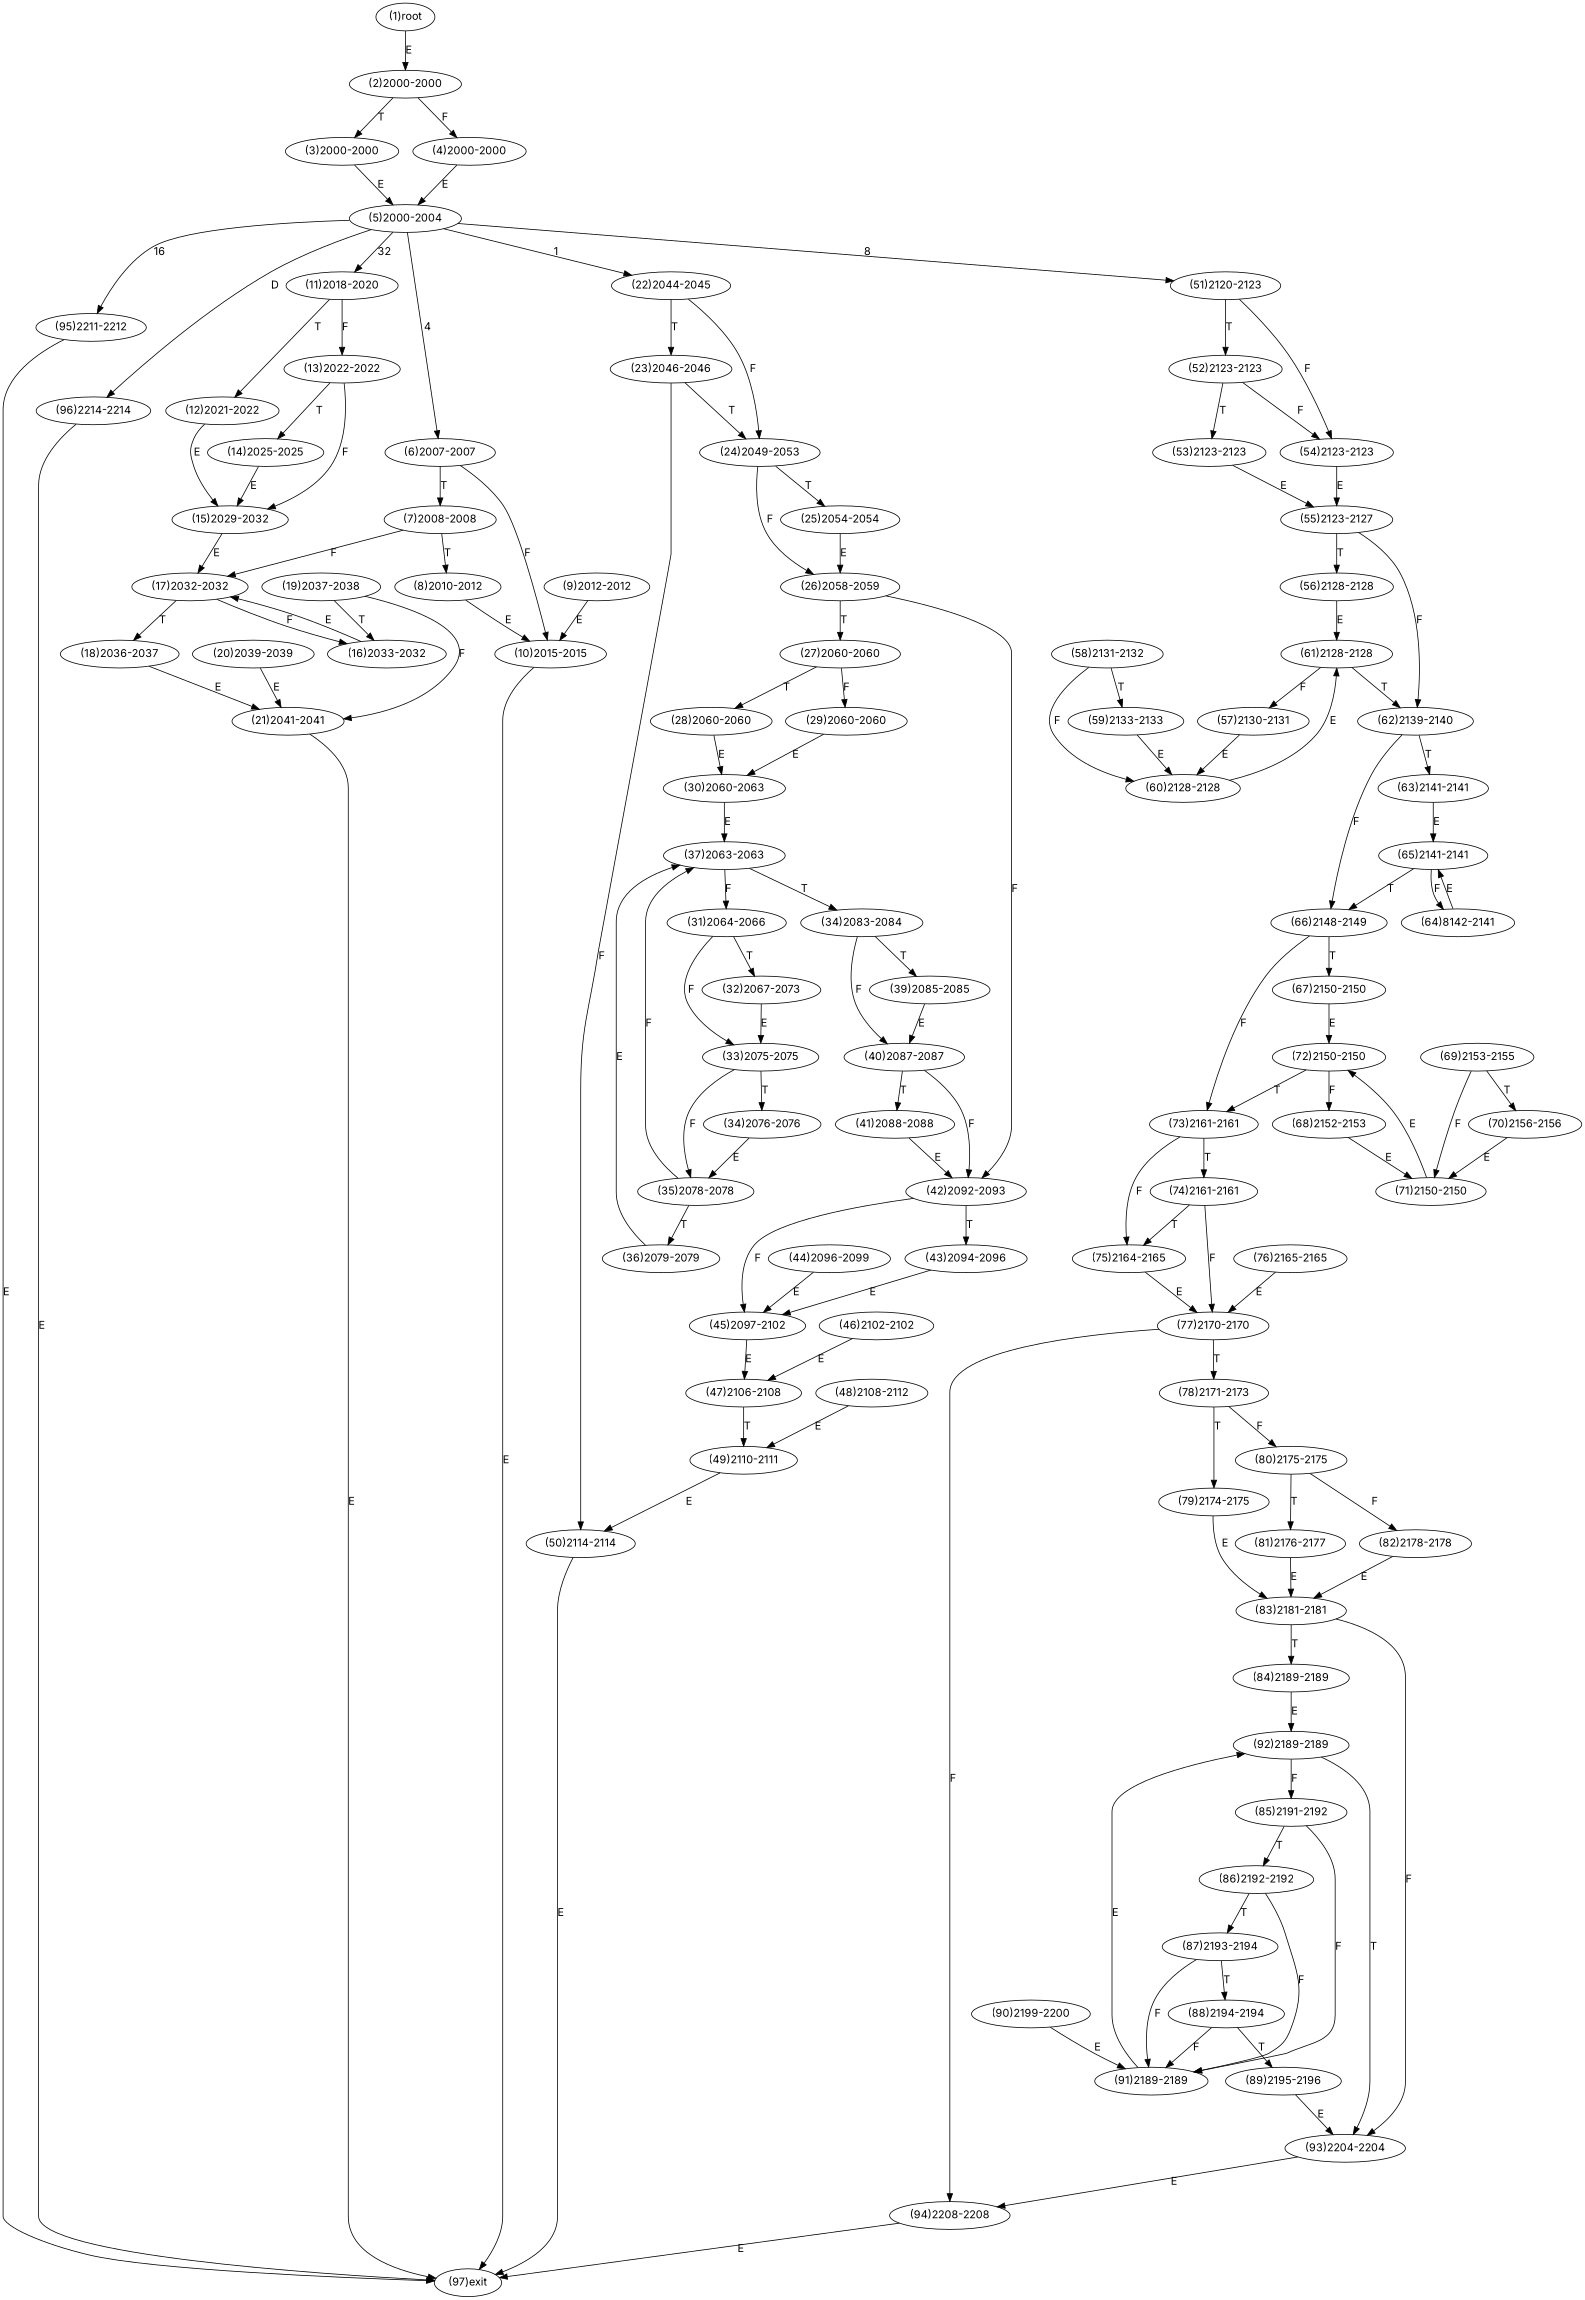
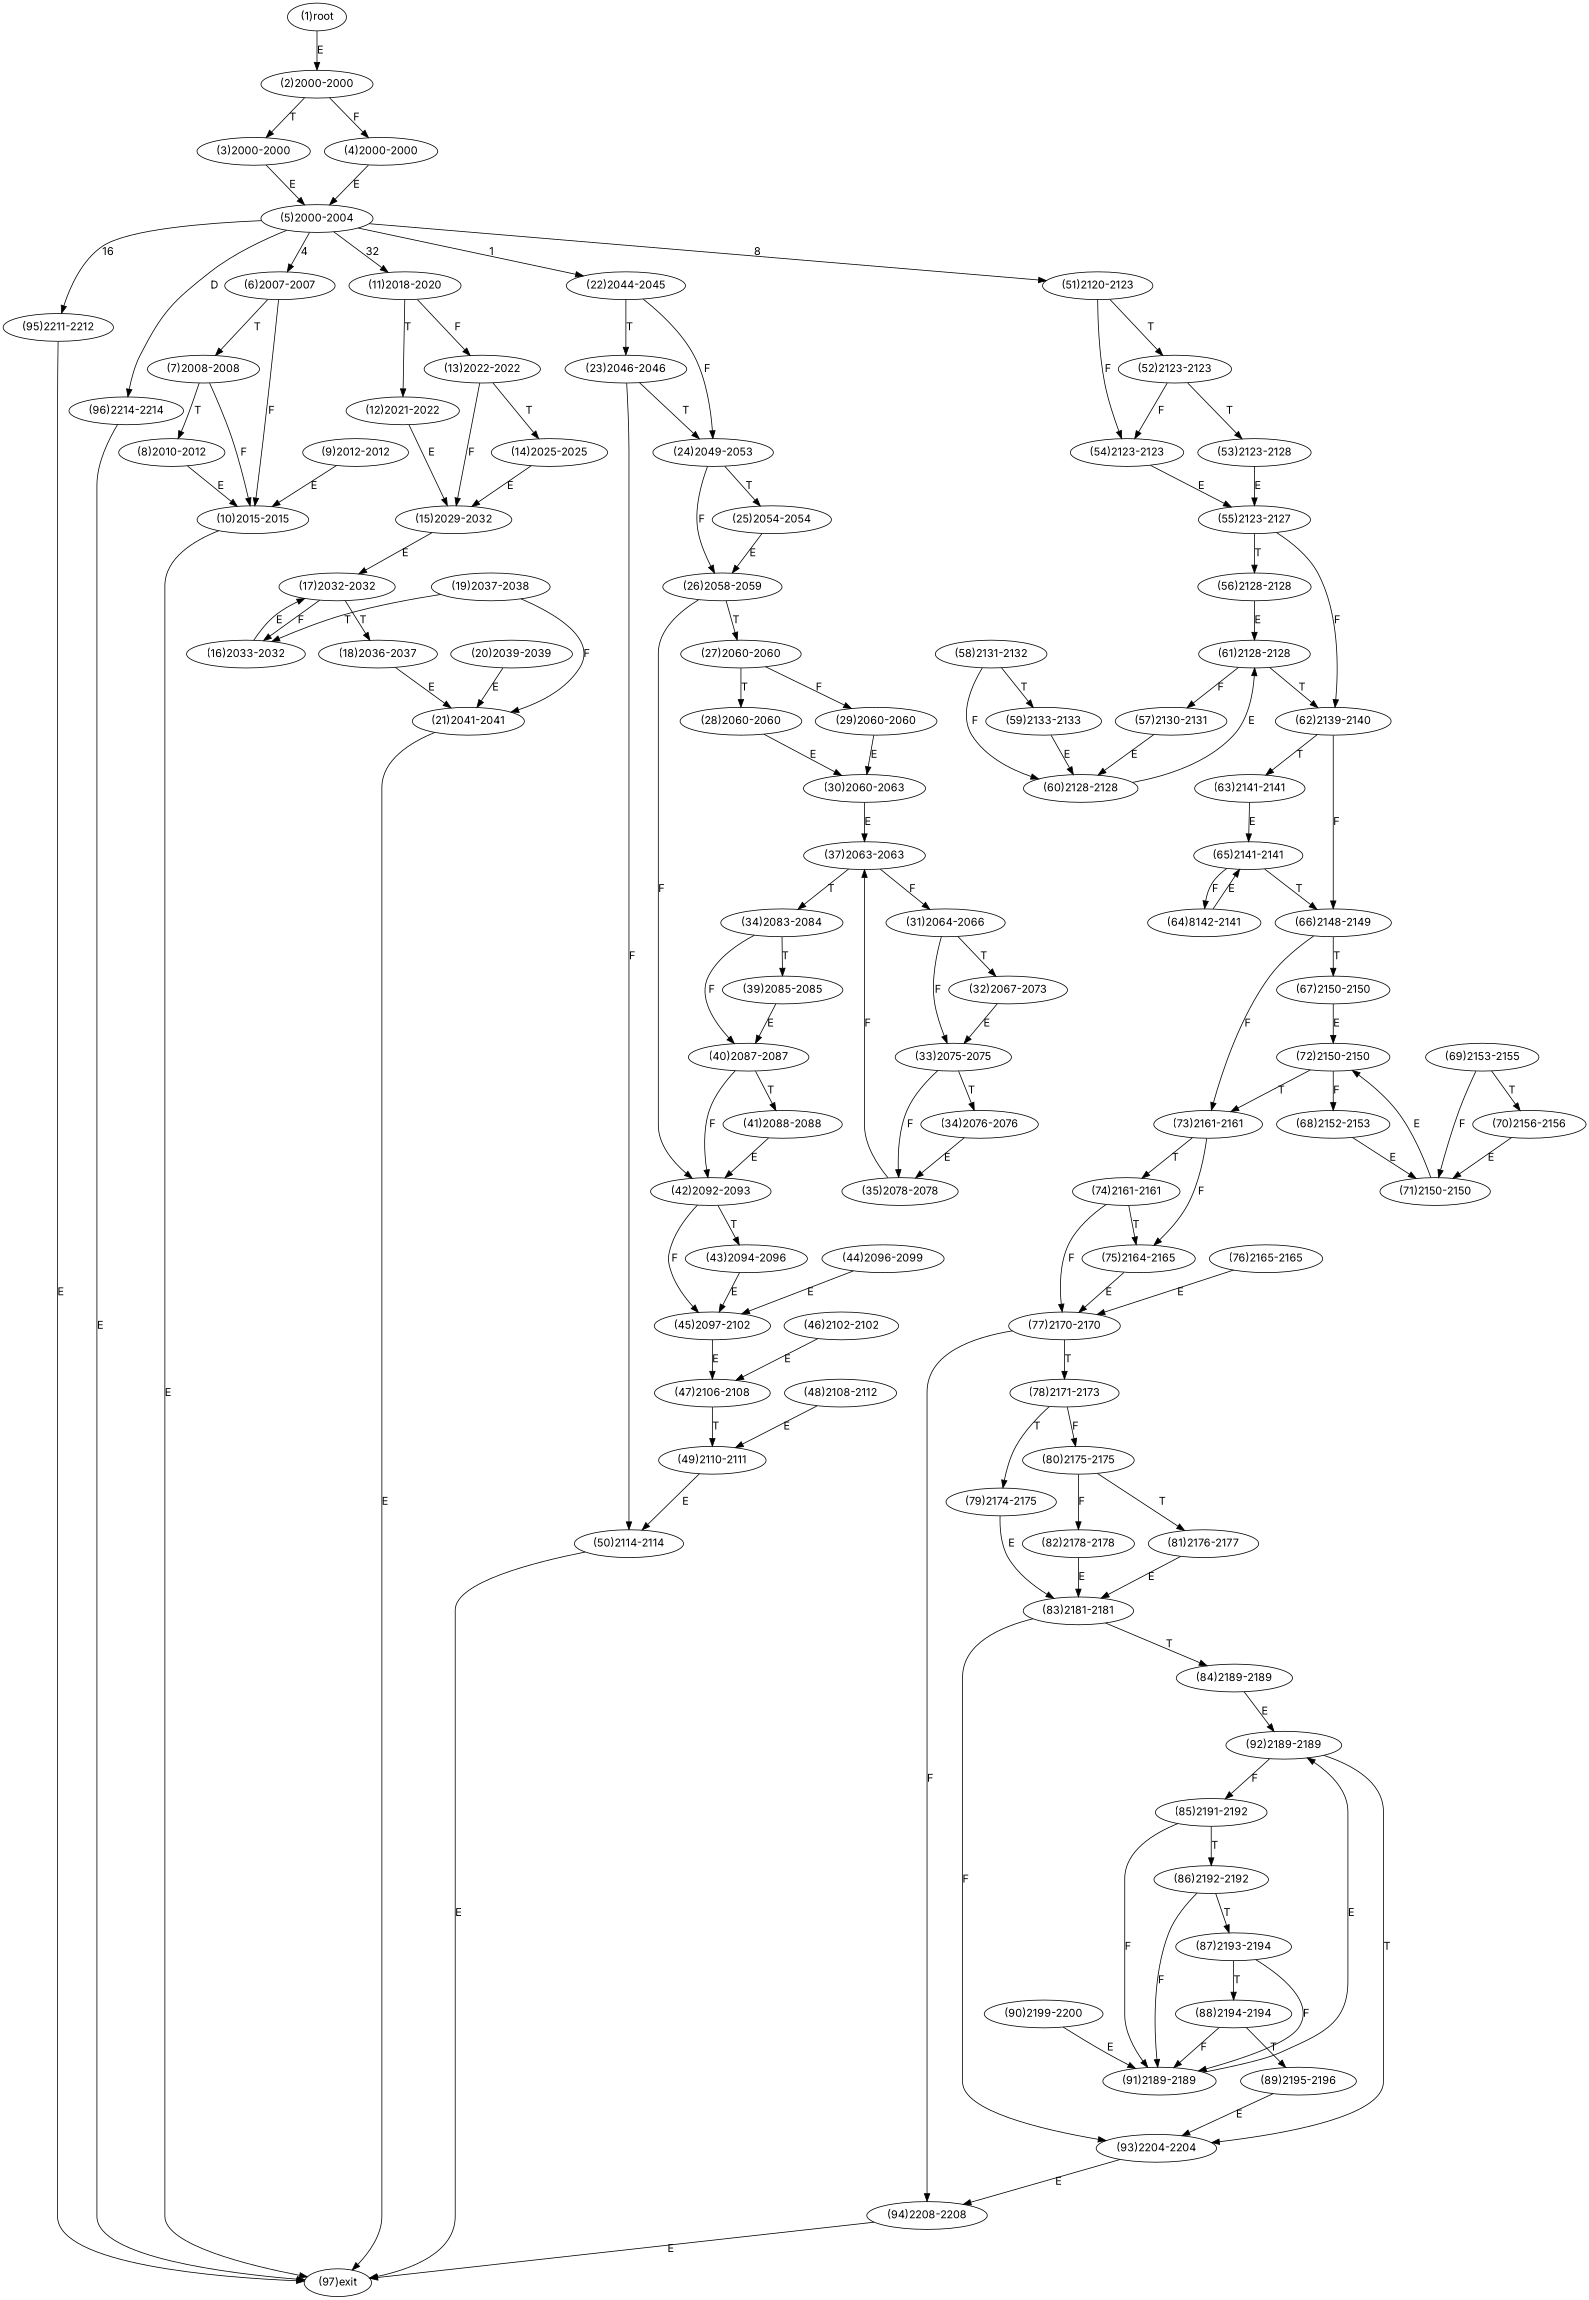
(1209, 453) -> (1254, 453)
(319, 552) -> (232, 439)
(661, 1259) -> none
